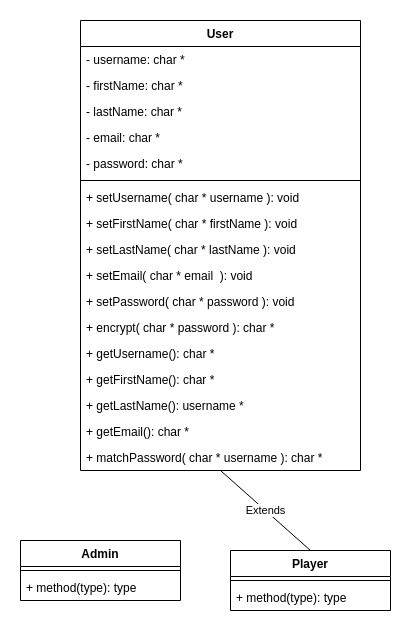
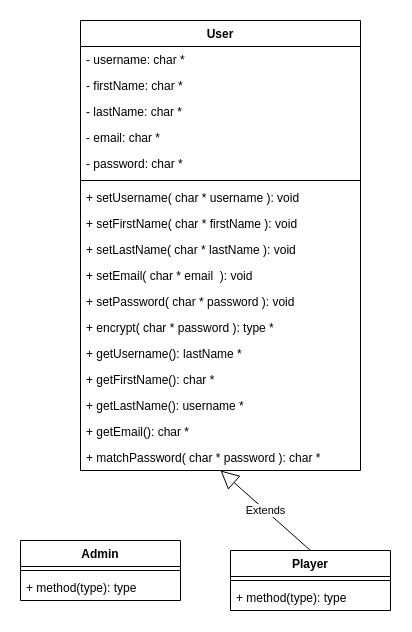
(195, 329) -> (195, 329)
(158, 355) -> (169, 355)
(215, 459) -> (215, 459)
(229, 478) -> (235, 483)
